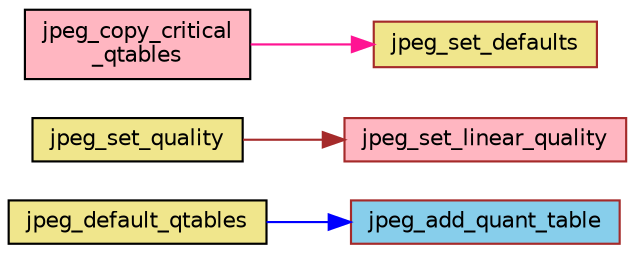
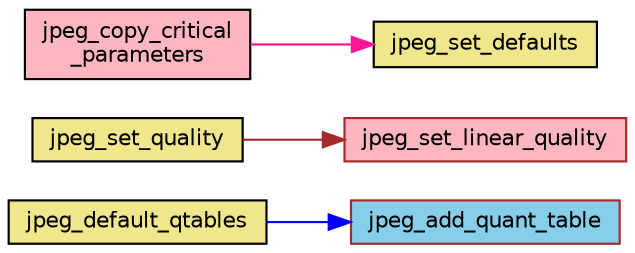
(138, 44) -> (138, 44)
(485, 44) -> (485, 44)
